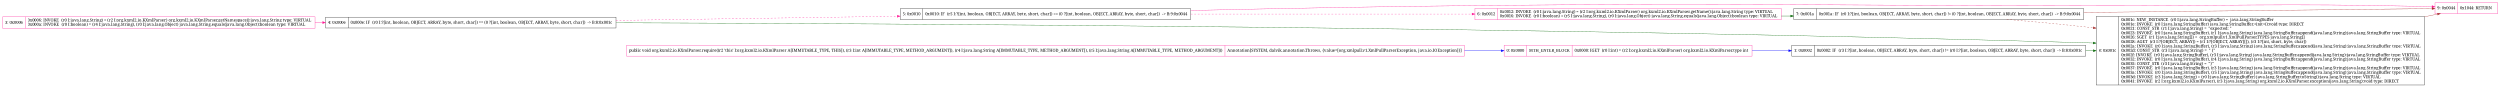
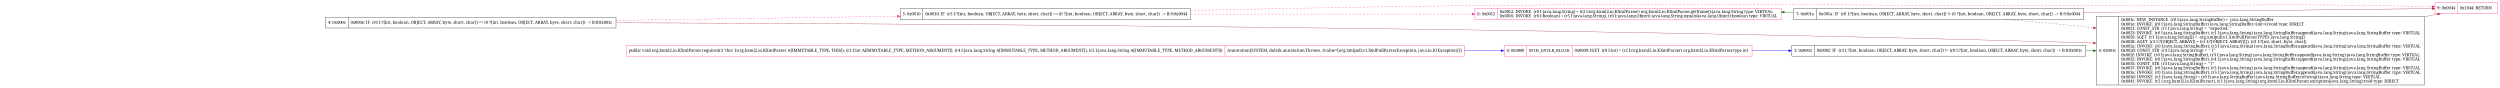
(1811, 5) -> (1811, 5)
(1786, 16) -> (1789, 12)
(159, 23) -> none
(1355, 28) -> (1355, 28)
